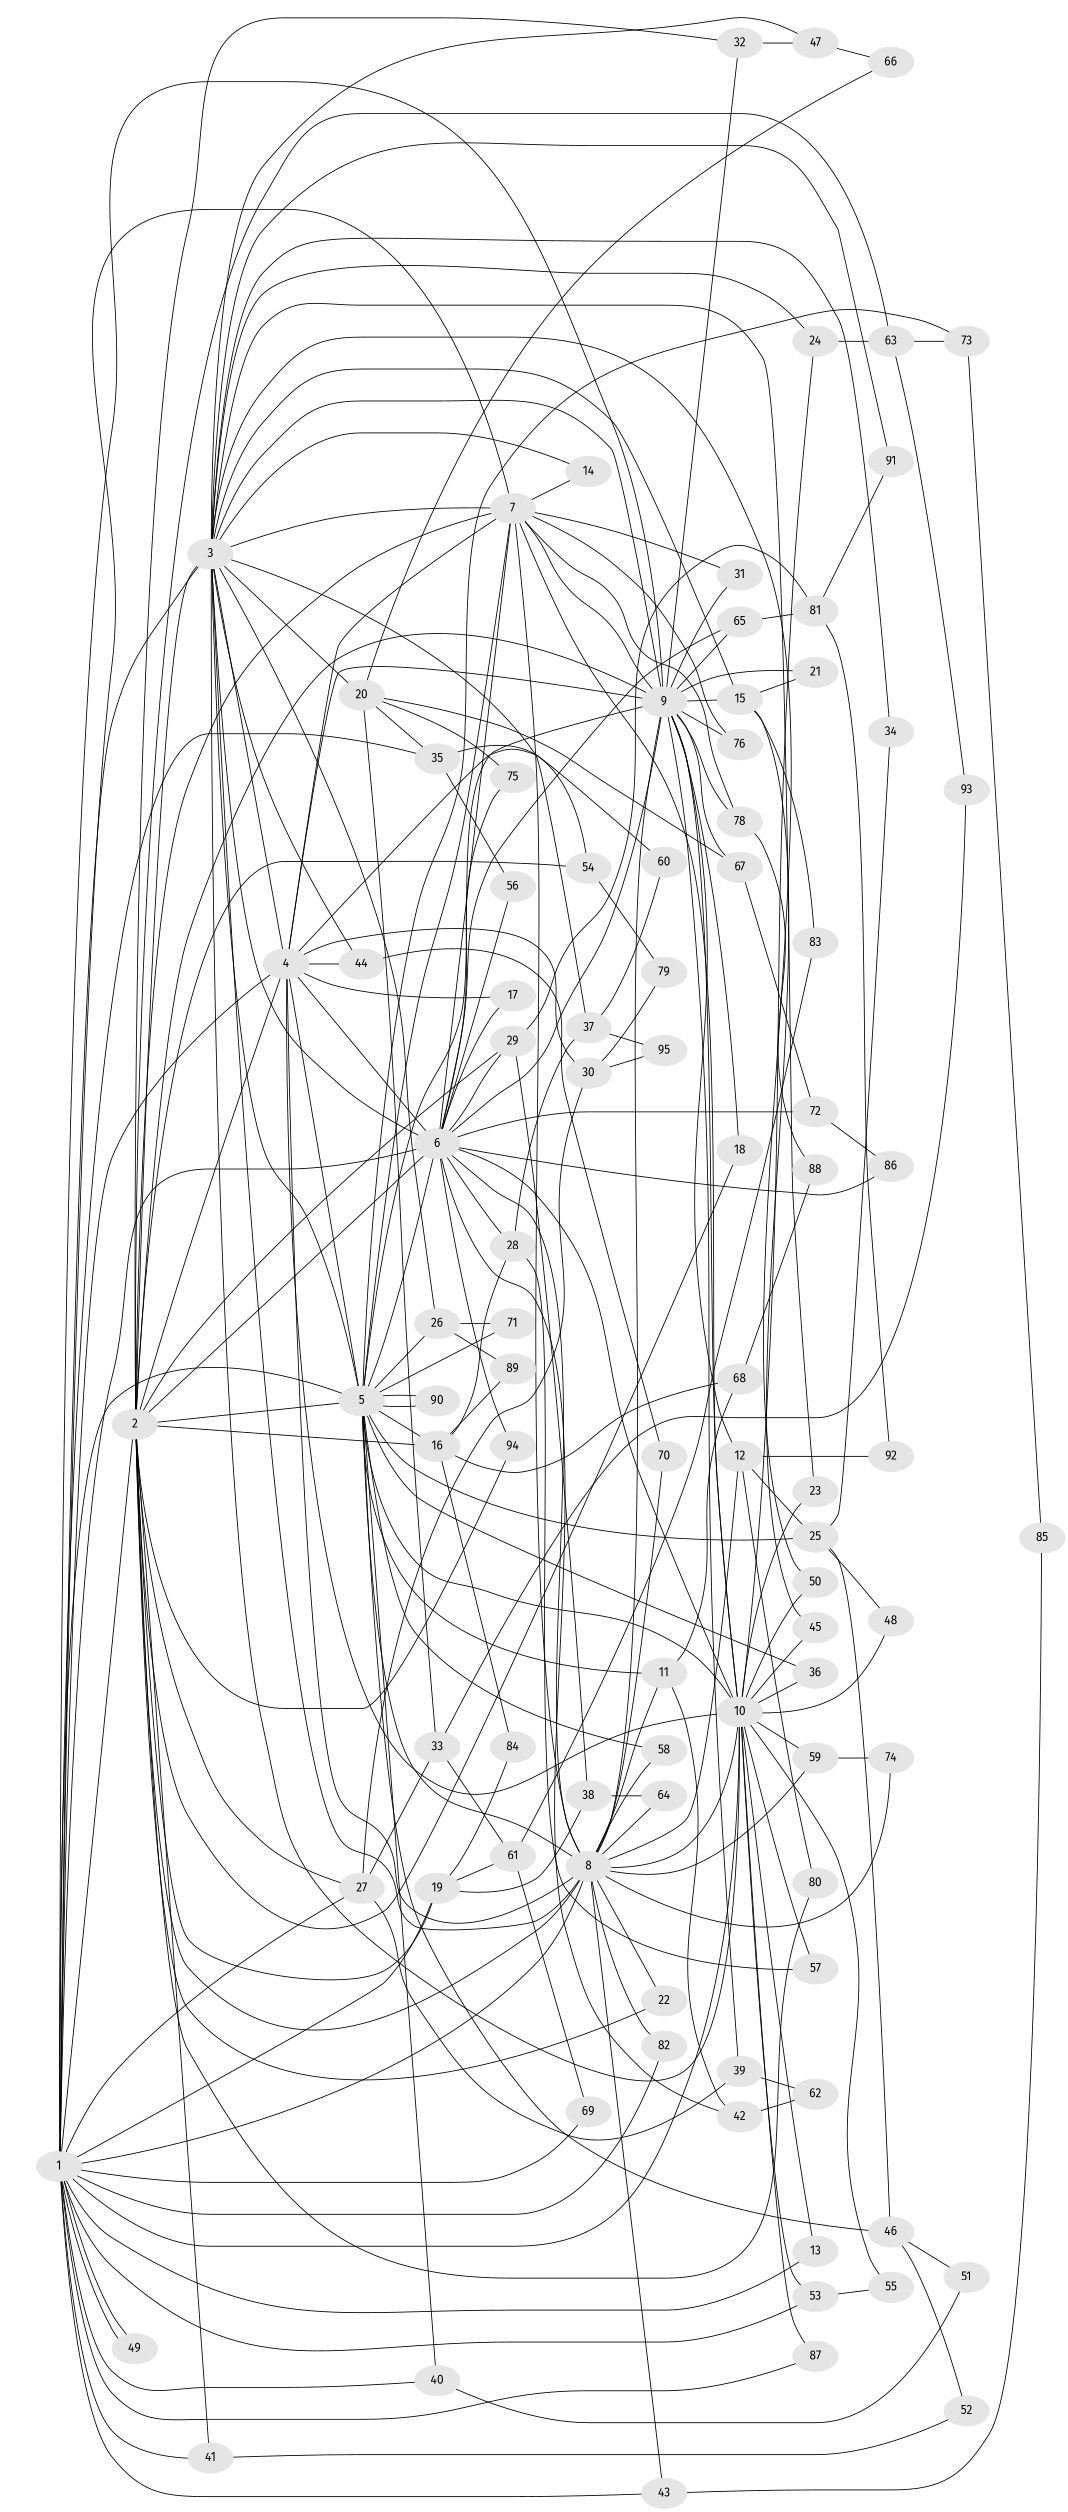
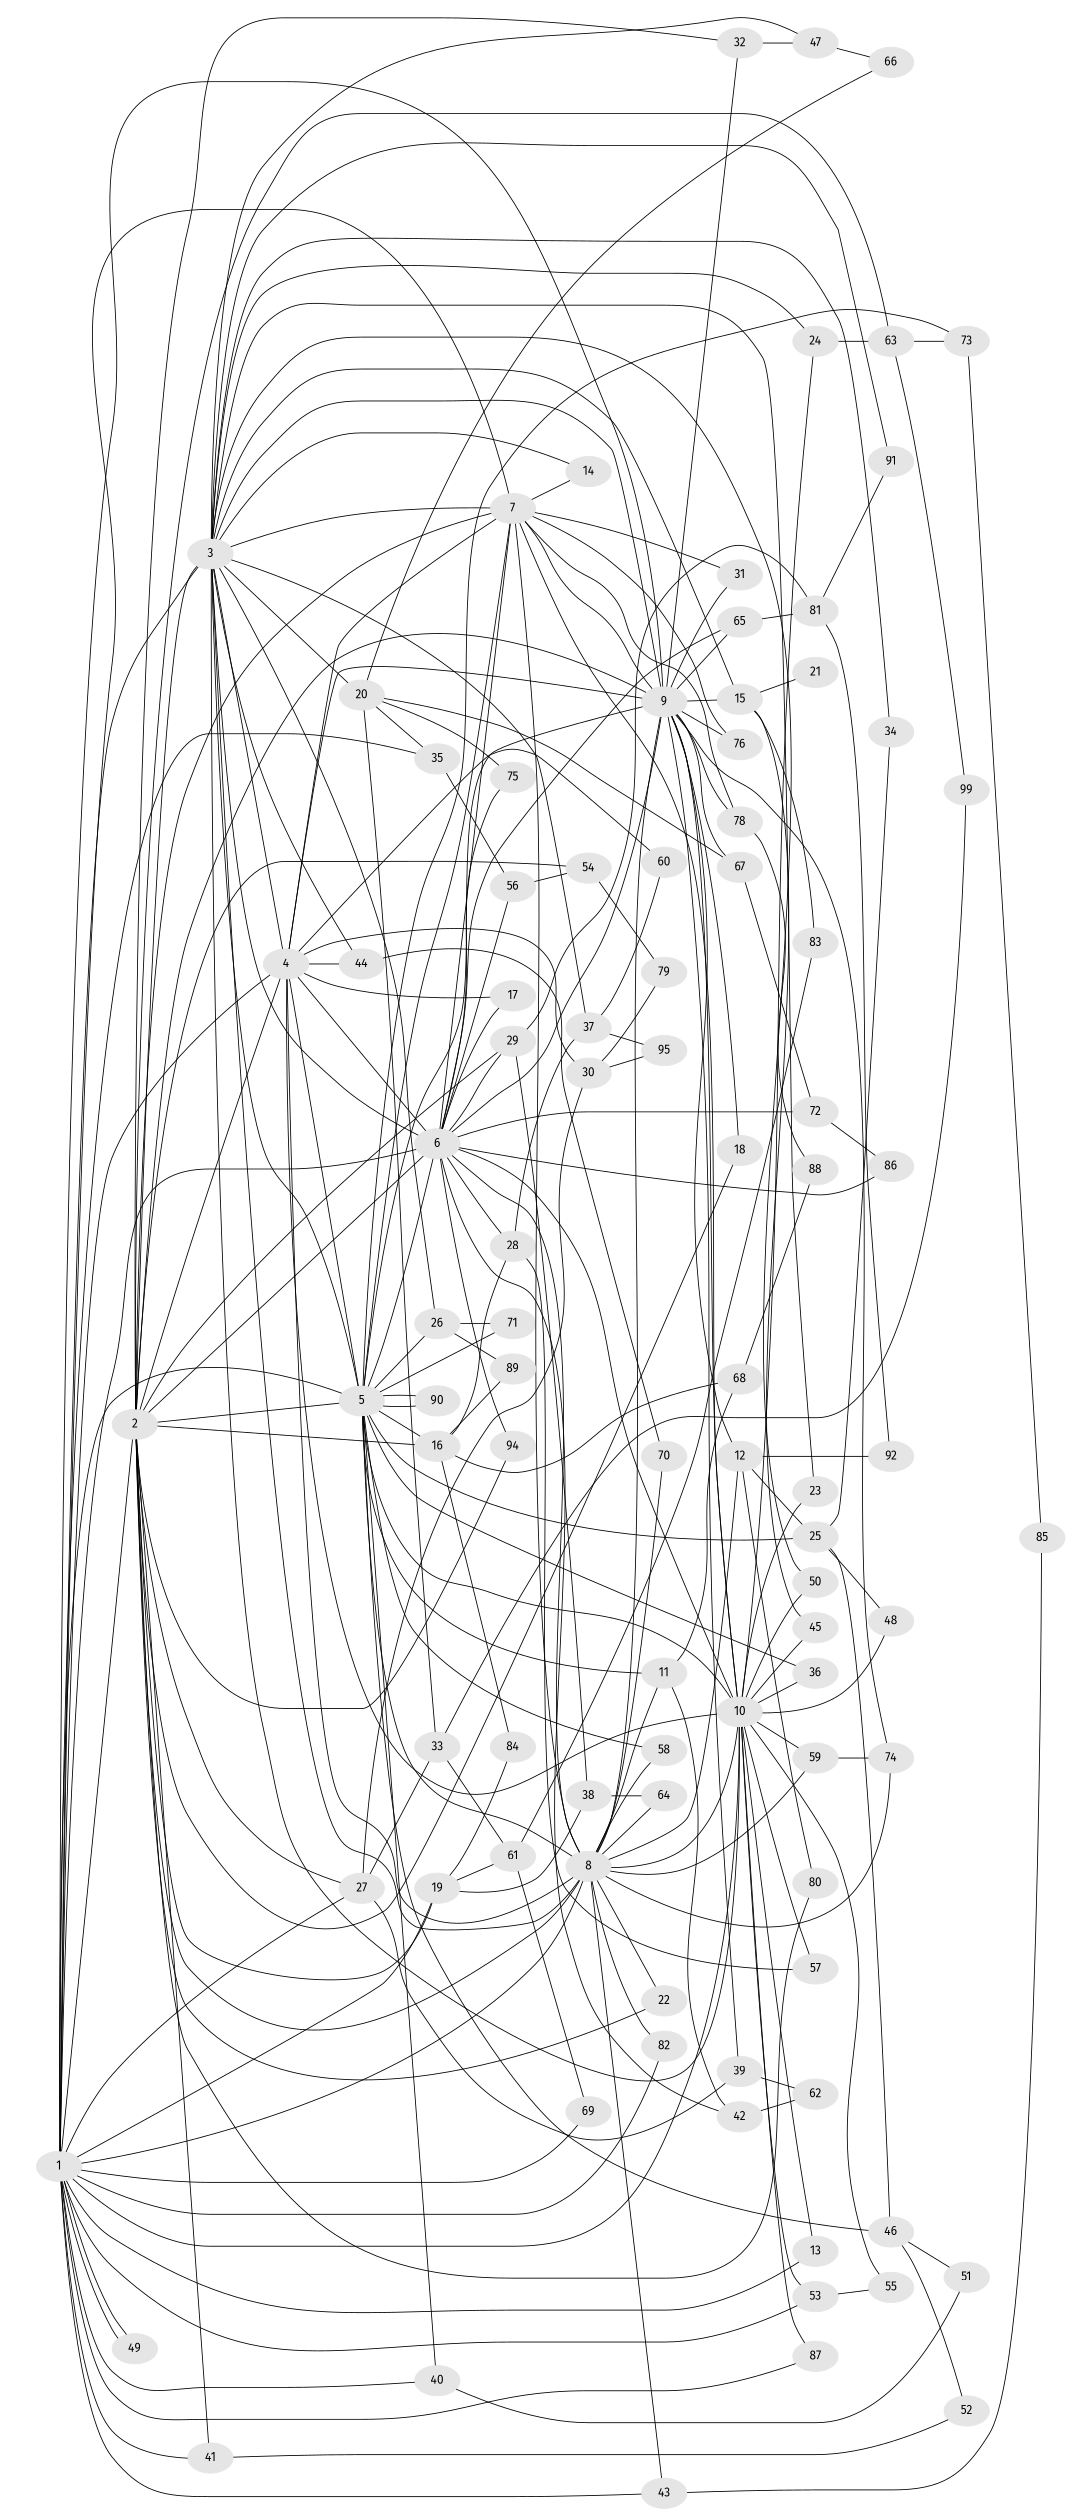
(735, 673) -> (864, 1253)
(560, 781) -> (551, 877)
(967, 790) -> (967, 790)
